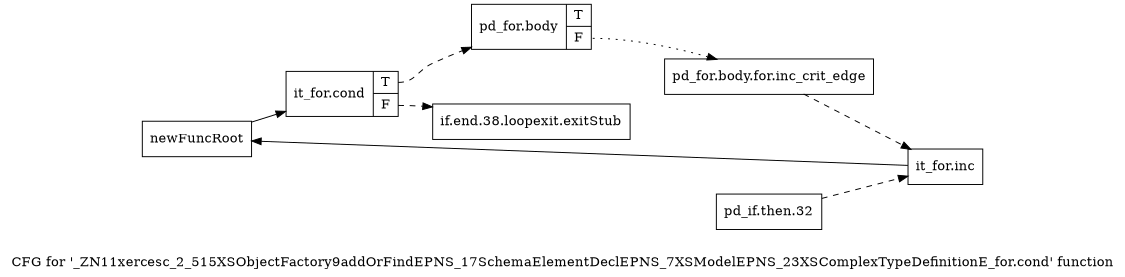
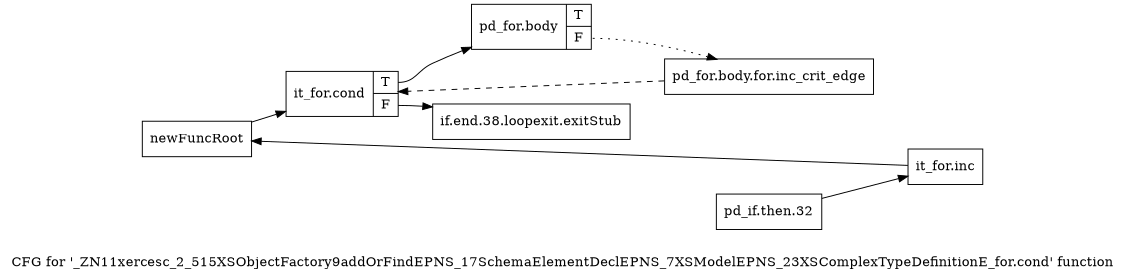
(429, 65) -> (429, 65)
(410, 106) -> (410, 106)
(853, 119) -> (536, 86)
(860, 188) -> (860, 188)
